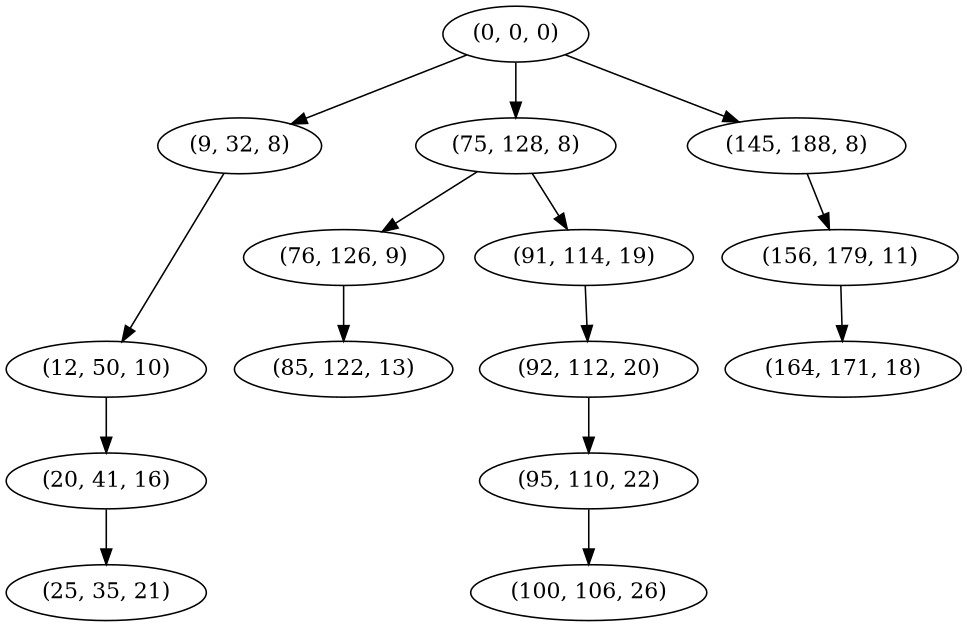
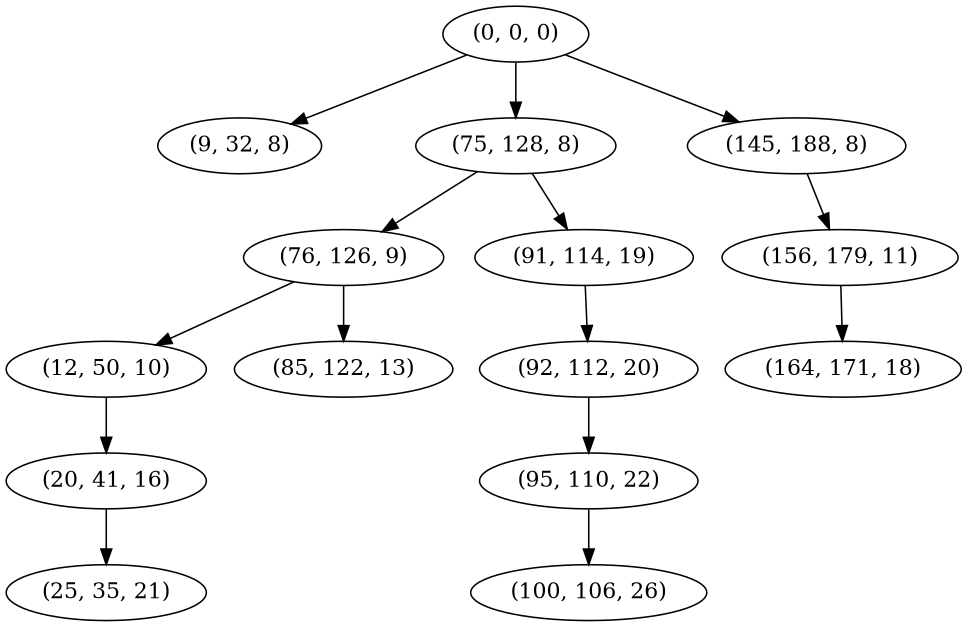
(177, 251) -> (232, 310)
